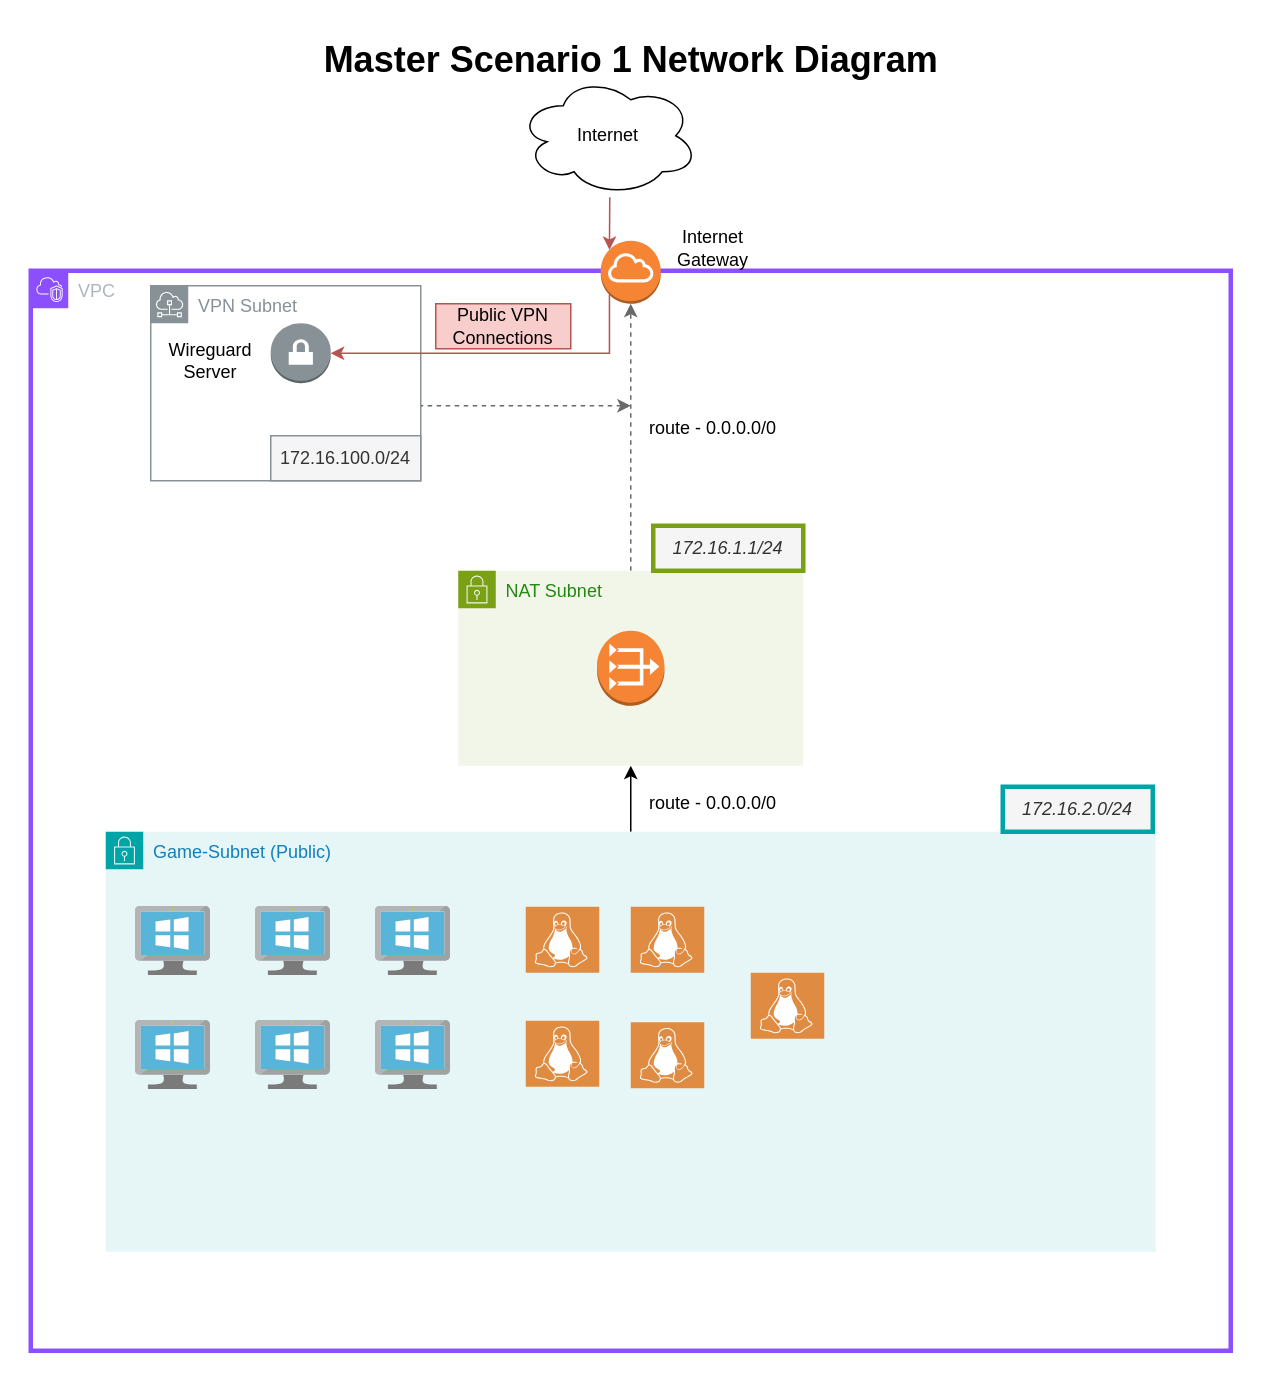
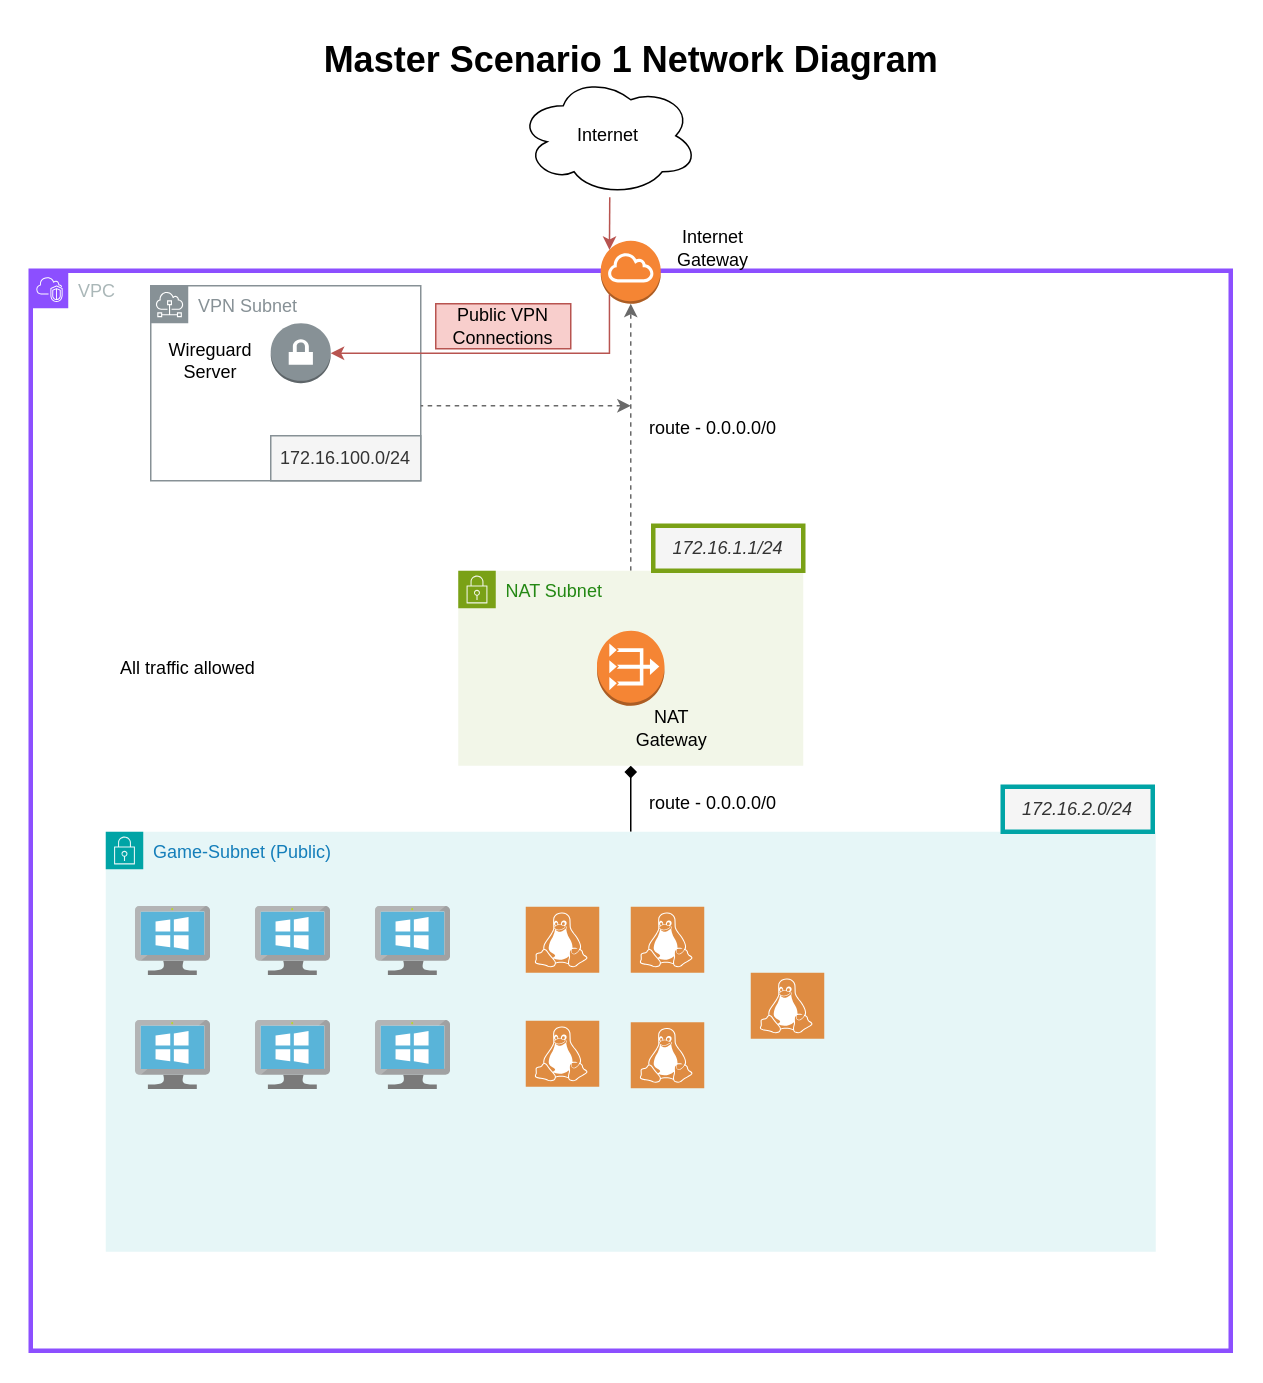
none -> (188, 668)
none -> (672, 728)
(631, 777) -> (631, 778)
